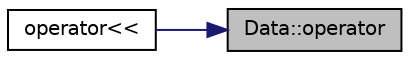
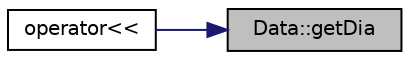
(315, 30) -> (315, 30)
